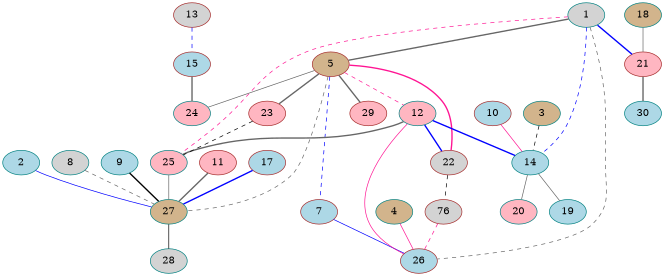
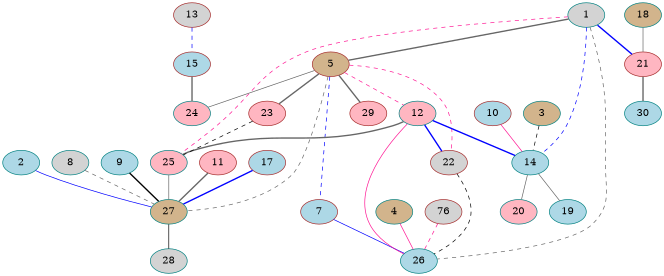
(423, 85) -> (423, 85)
(446, 187) -> (469, 220)
(419, 261) -> (419, 261)
